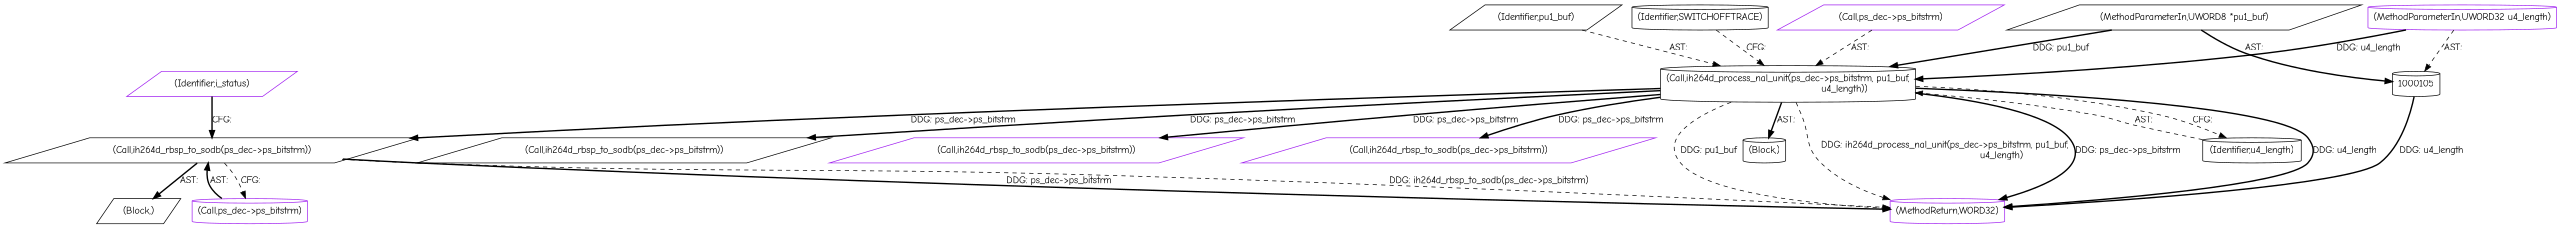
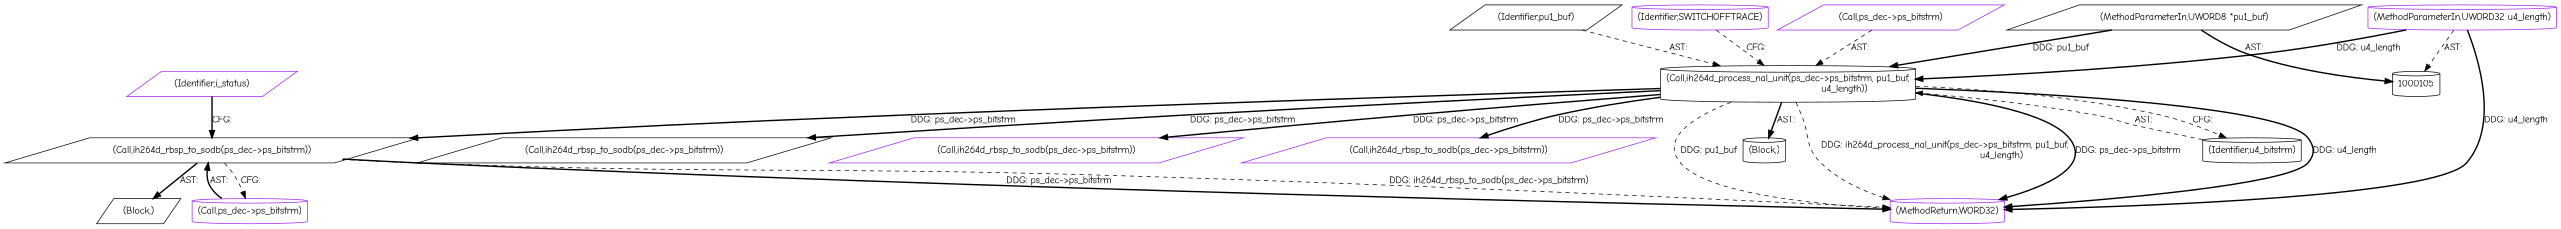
(1700, 17) -> (1700, 17)
(2252, 150) -> (2252, 150)
(2235, 190) -> (2311, 195)
